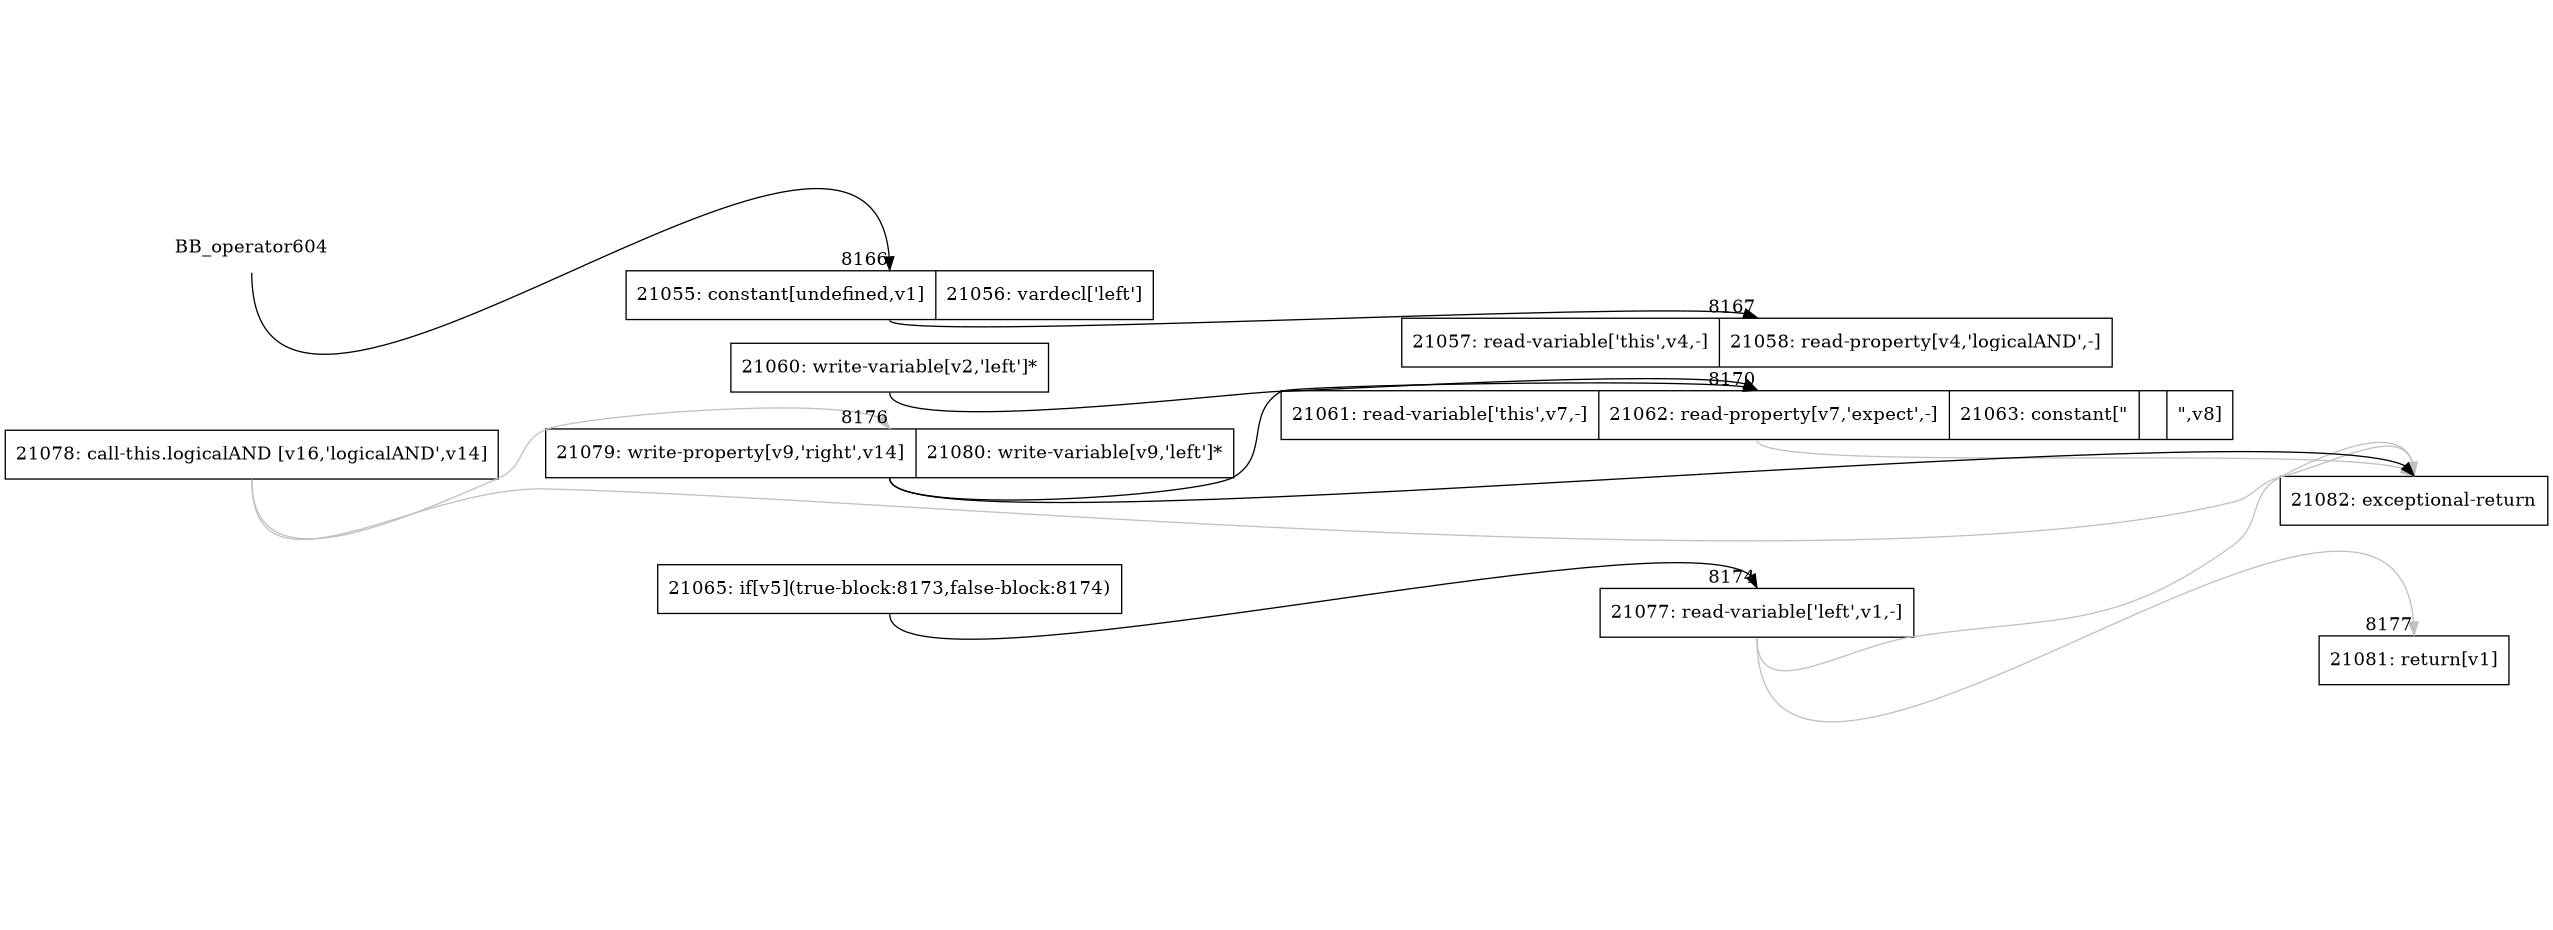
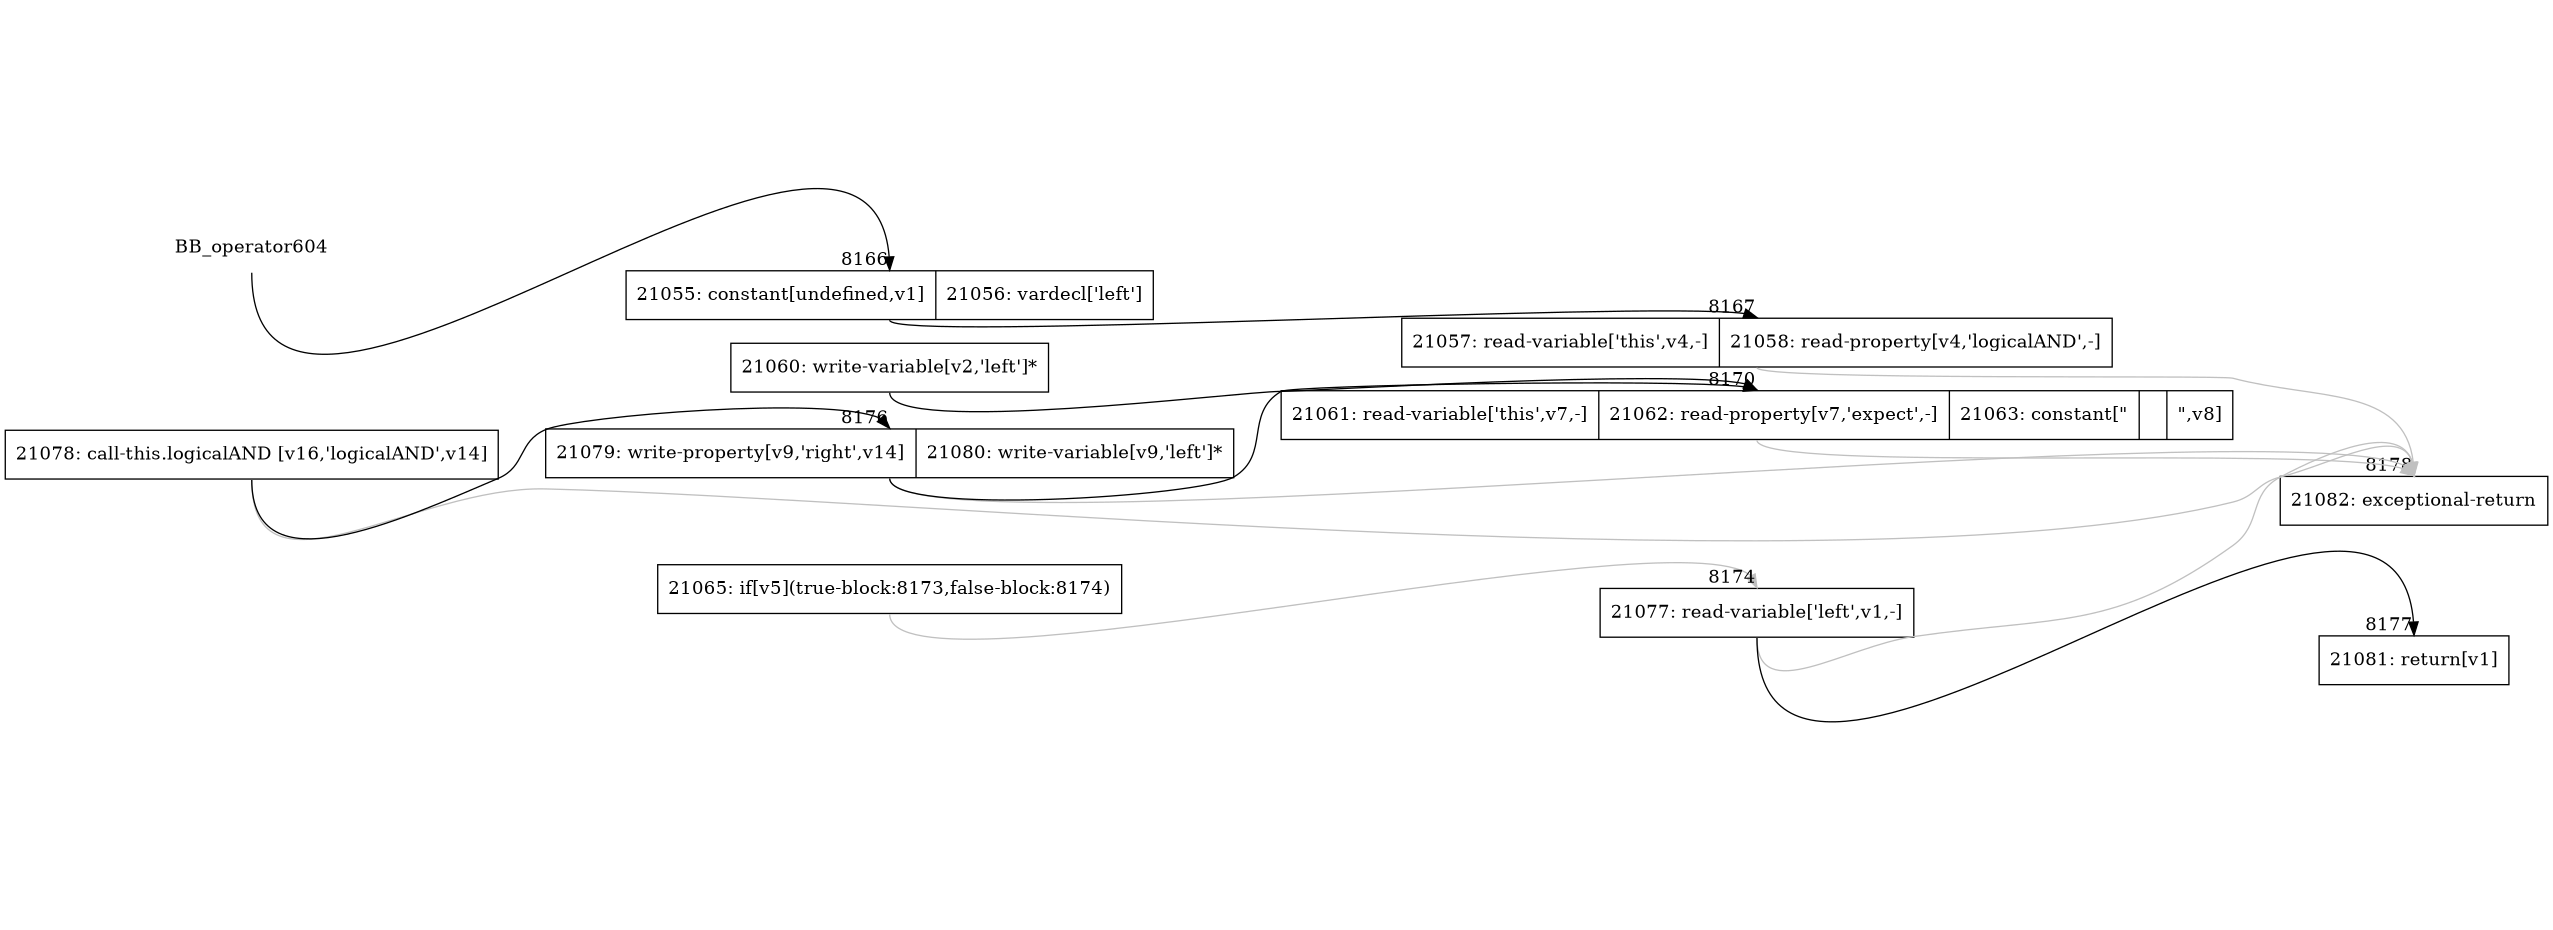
none -> (2102, 377)
(535, 436) -> (535, 436)
(1646, 477) -> (1646, 477)
(1318, 602) -> (1318, 602)
(2079, 639) -> (2079, 639)
